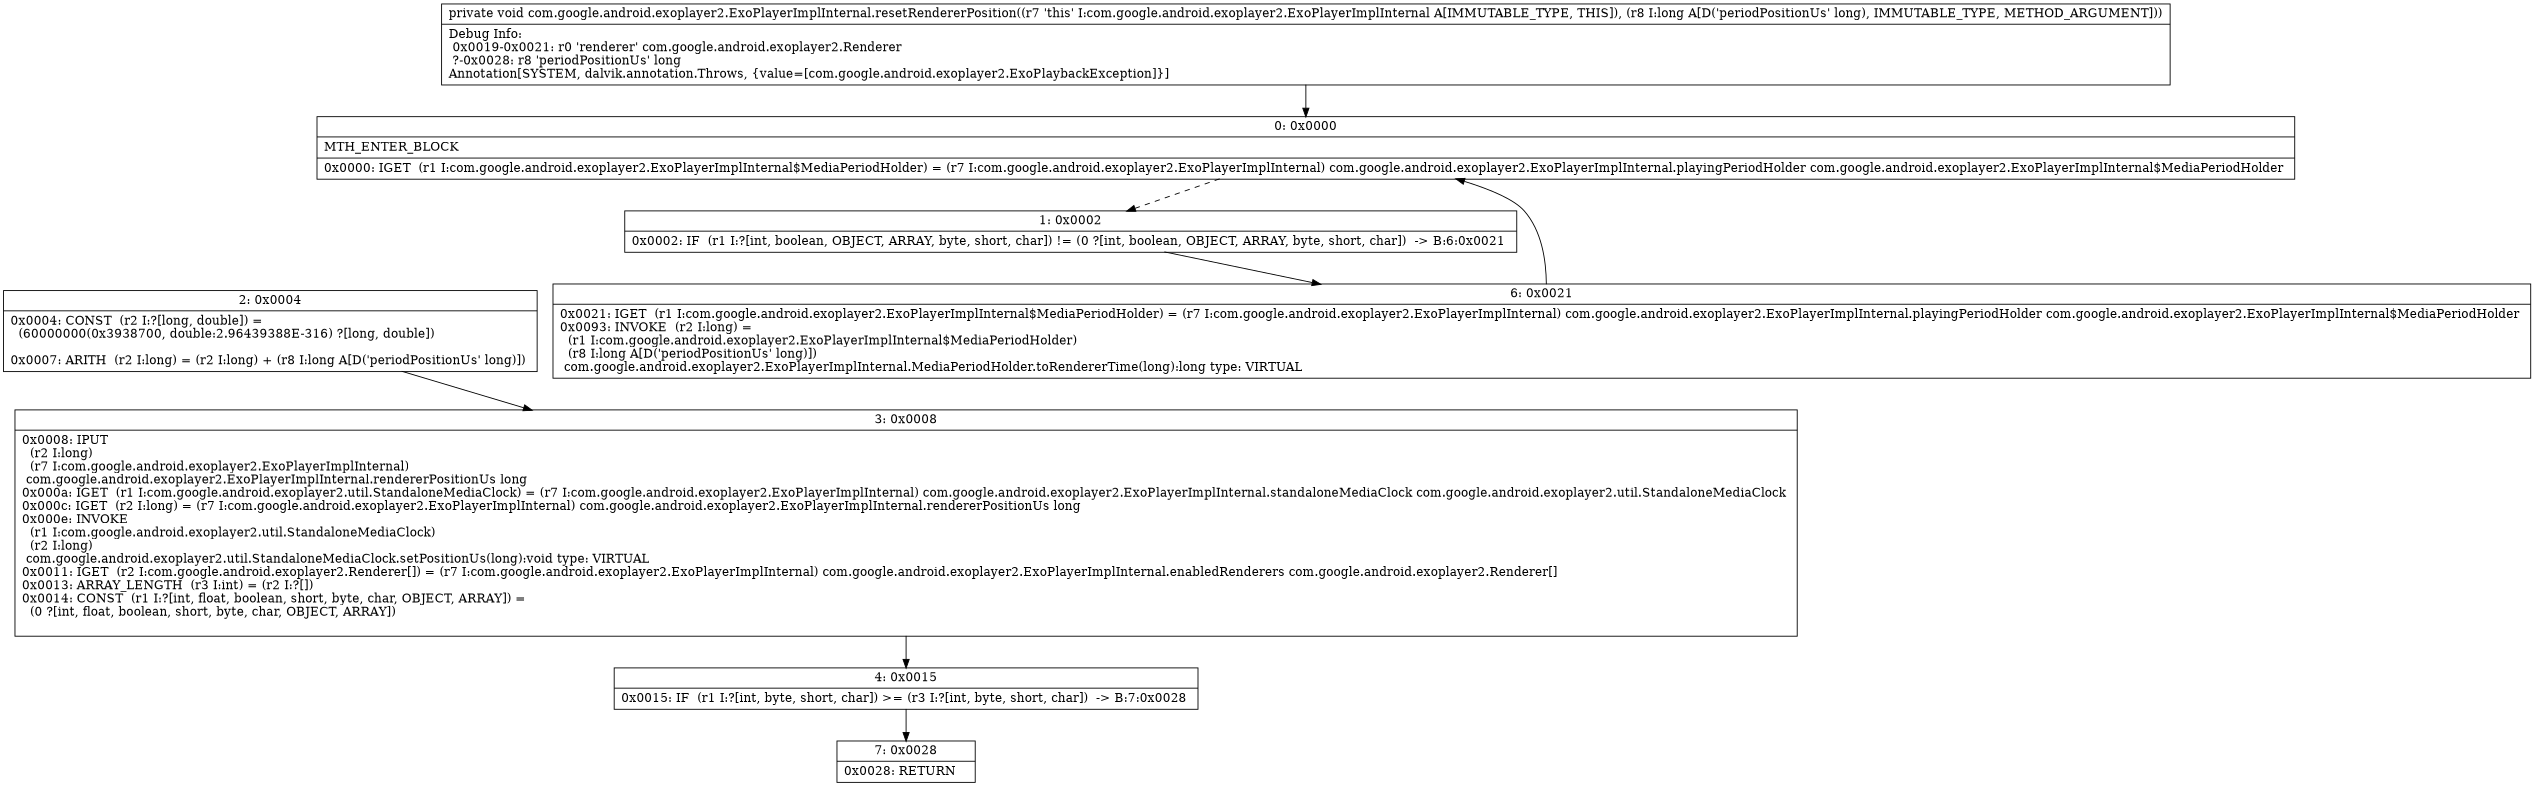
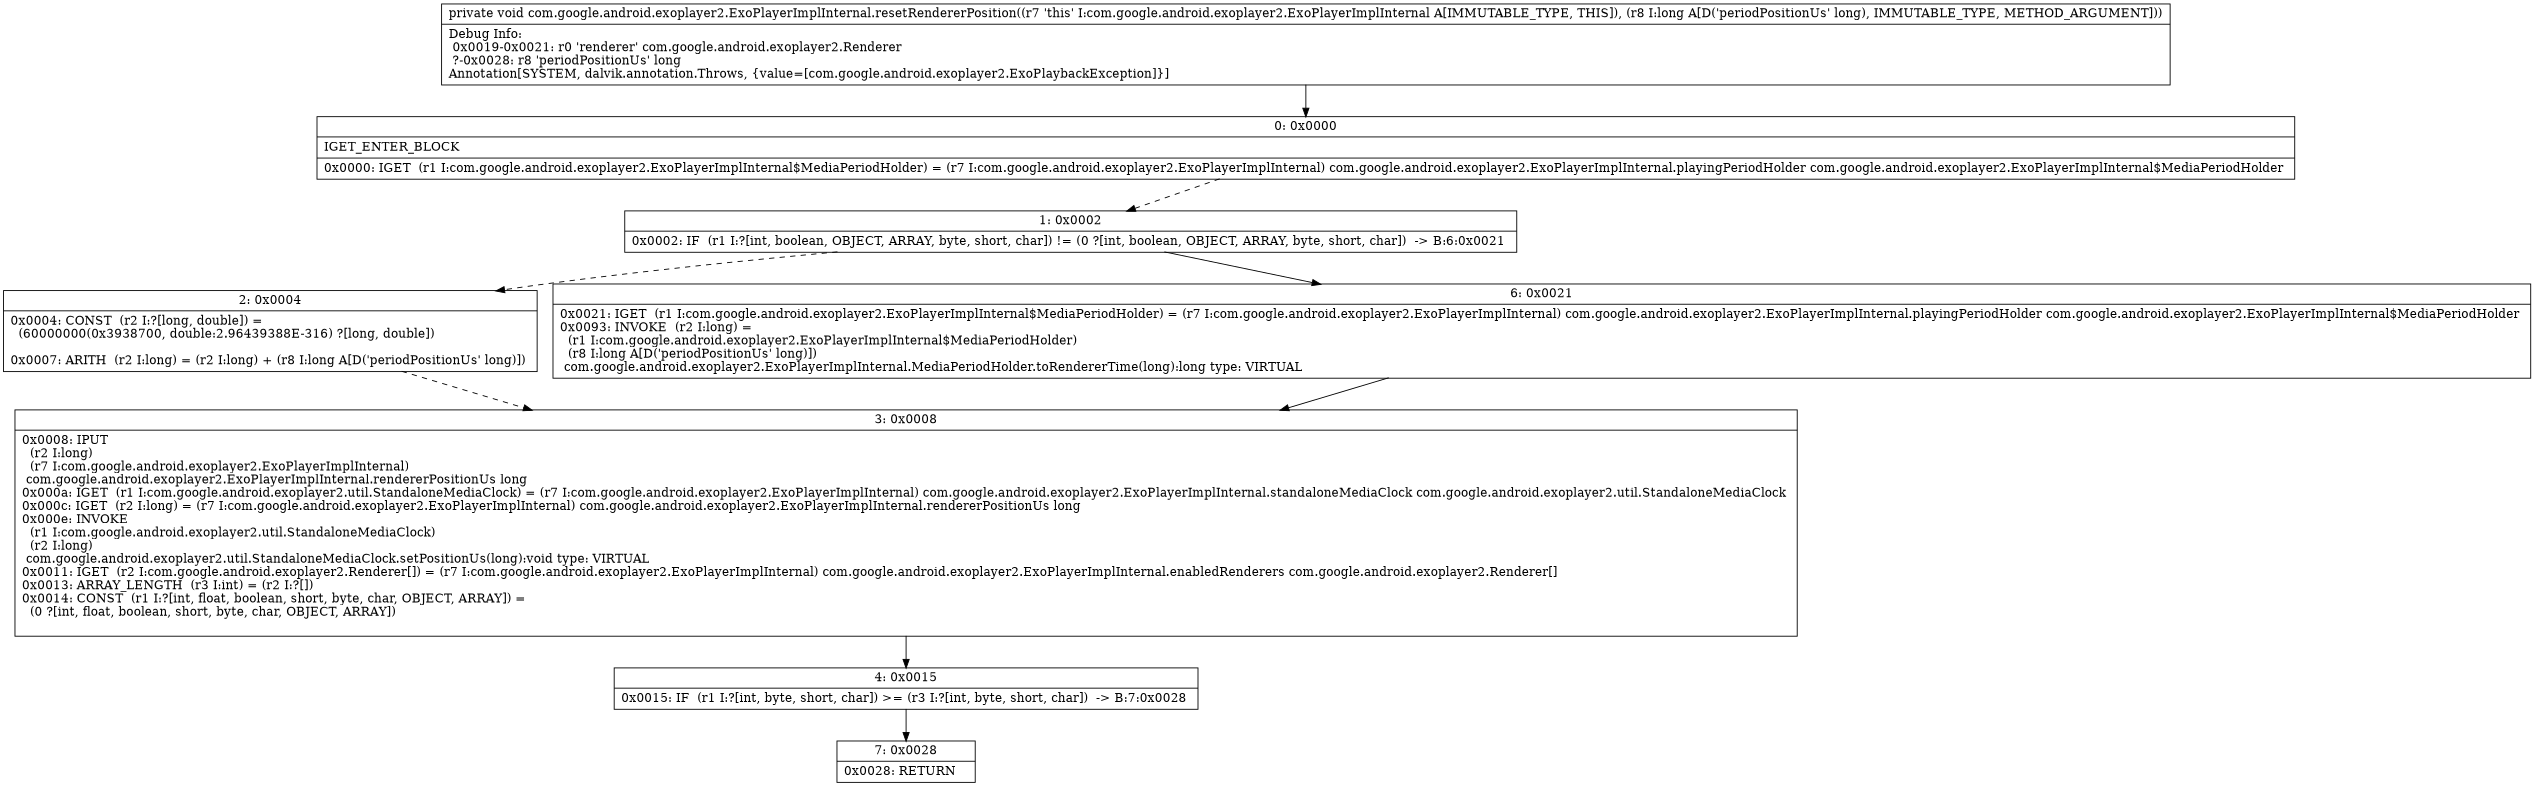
(392, 147) -> (392, 147)
(1527, 215) -> (1339, 393)
none -> (671, 269)
(463, 390) -> (463, 390)
